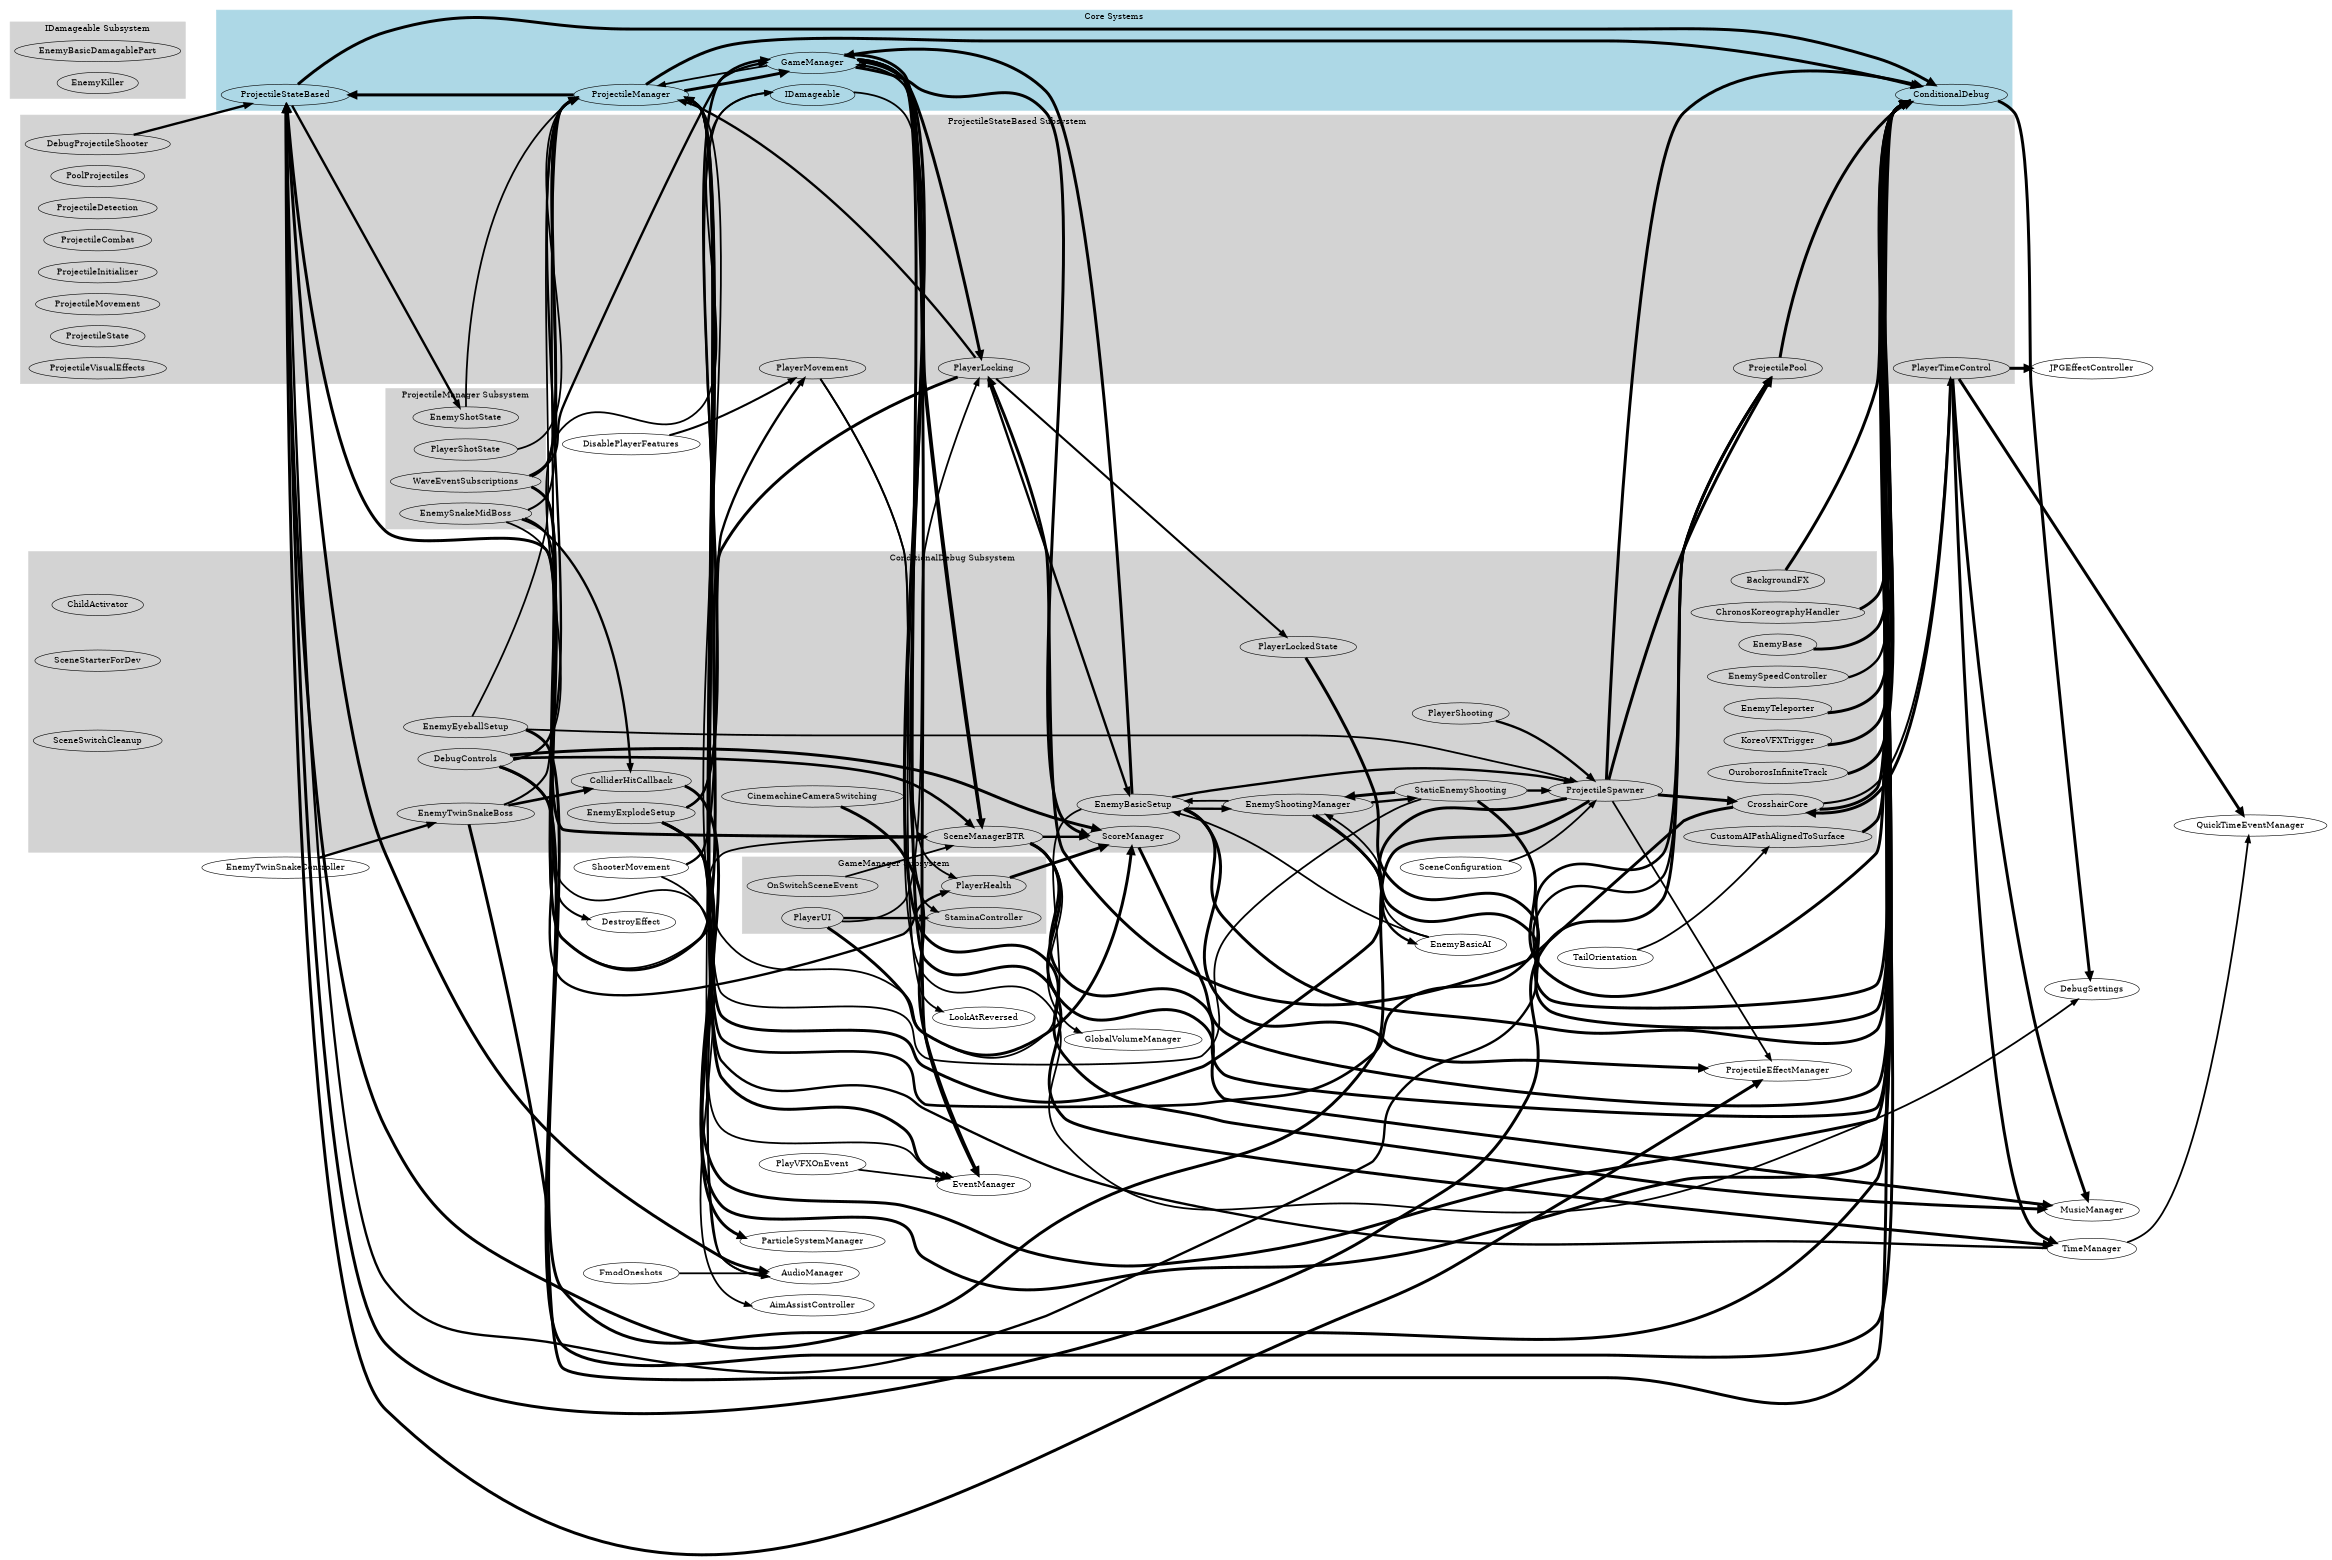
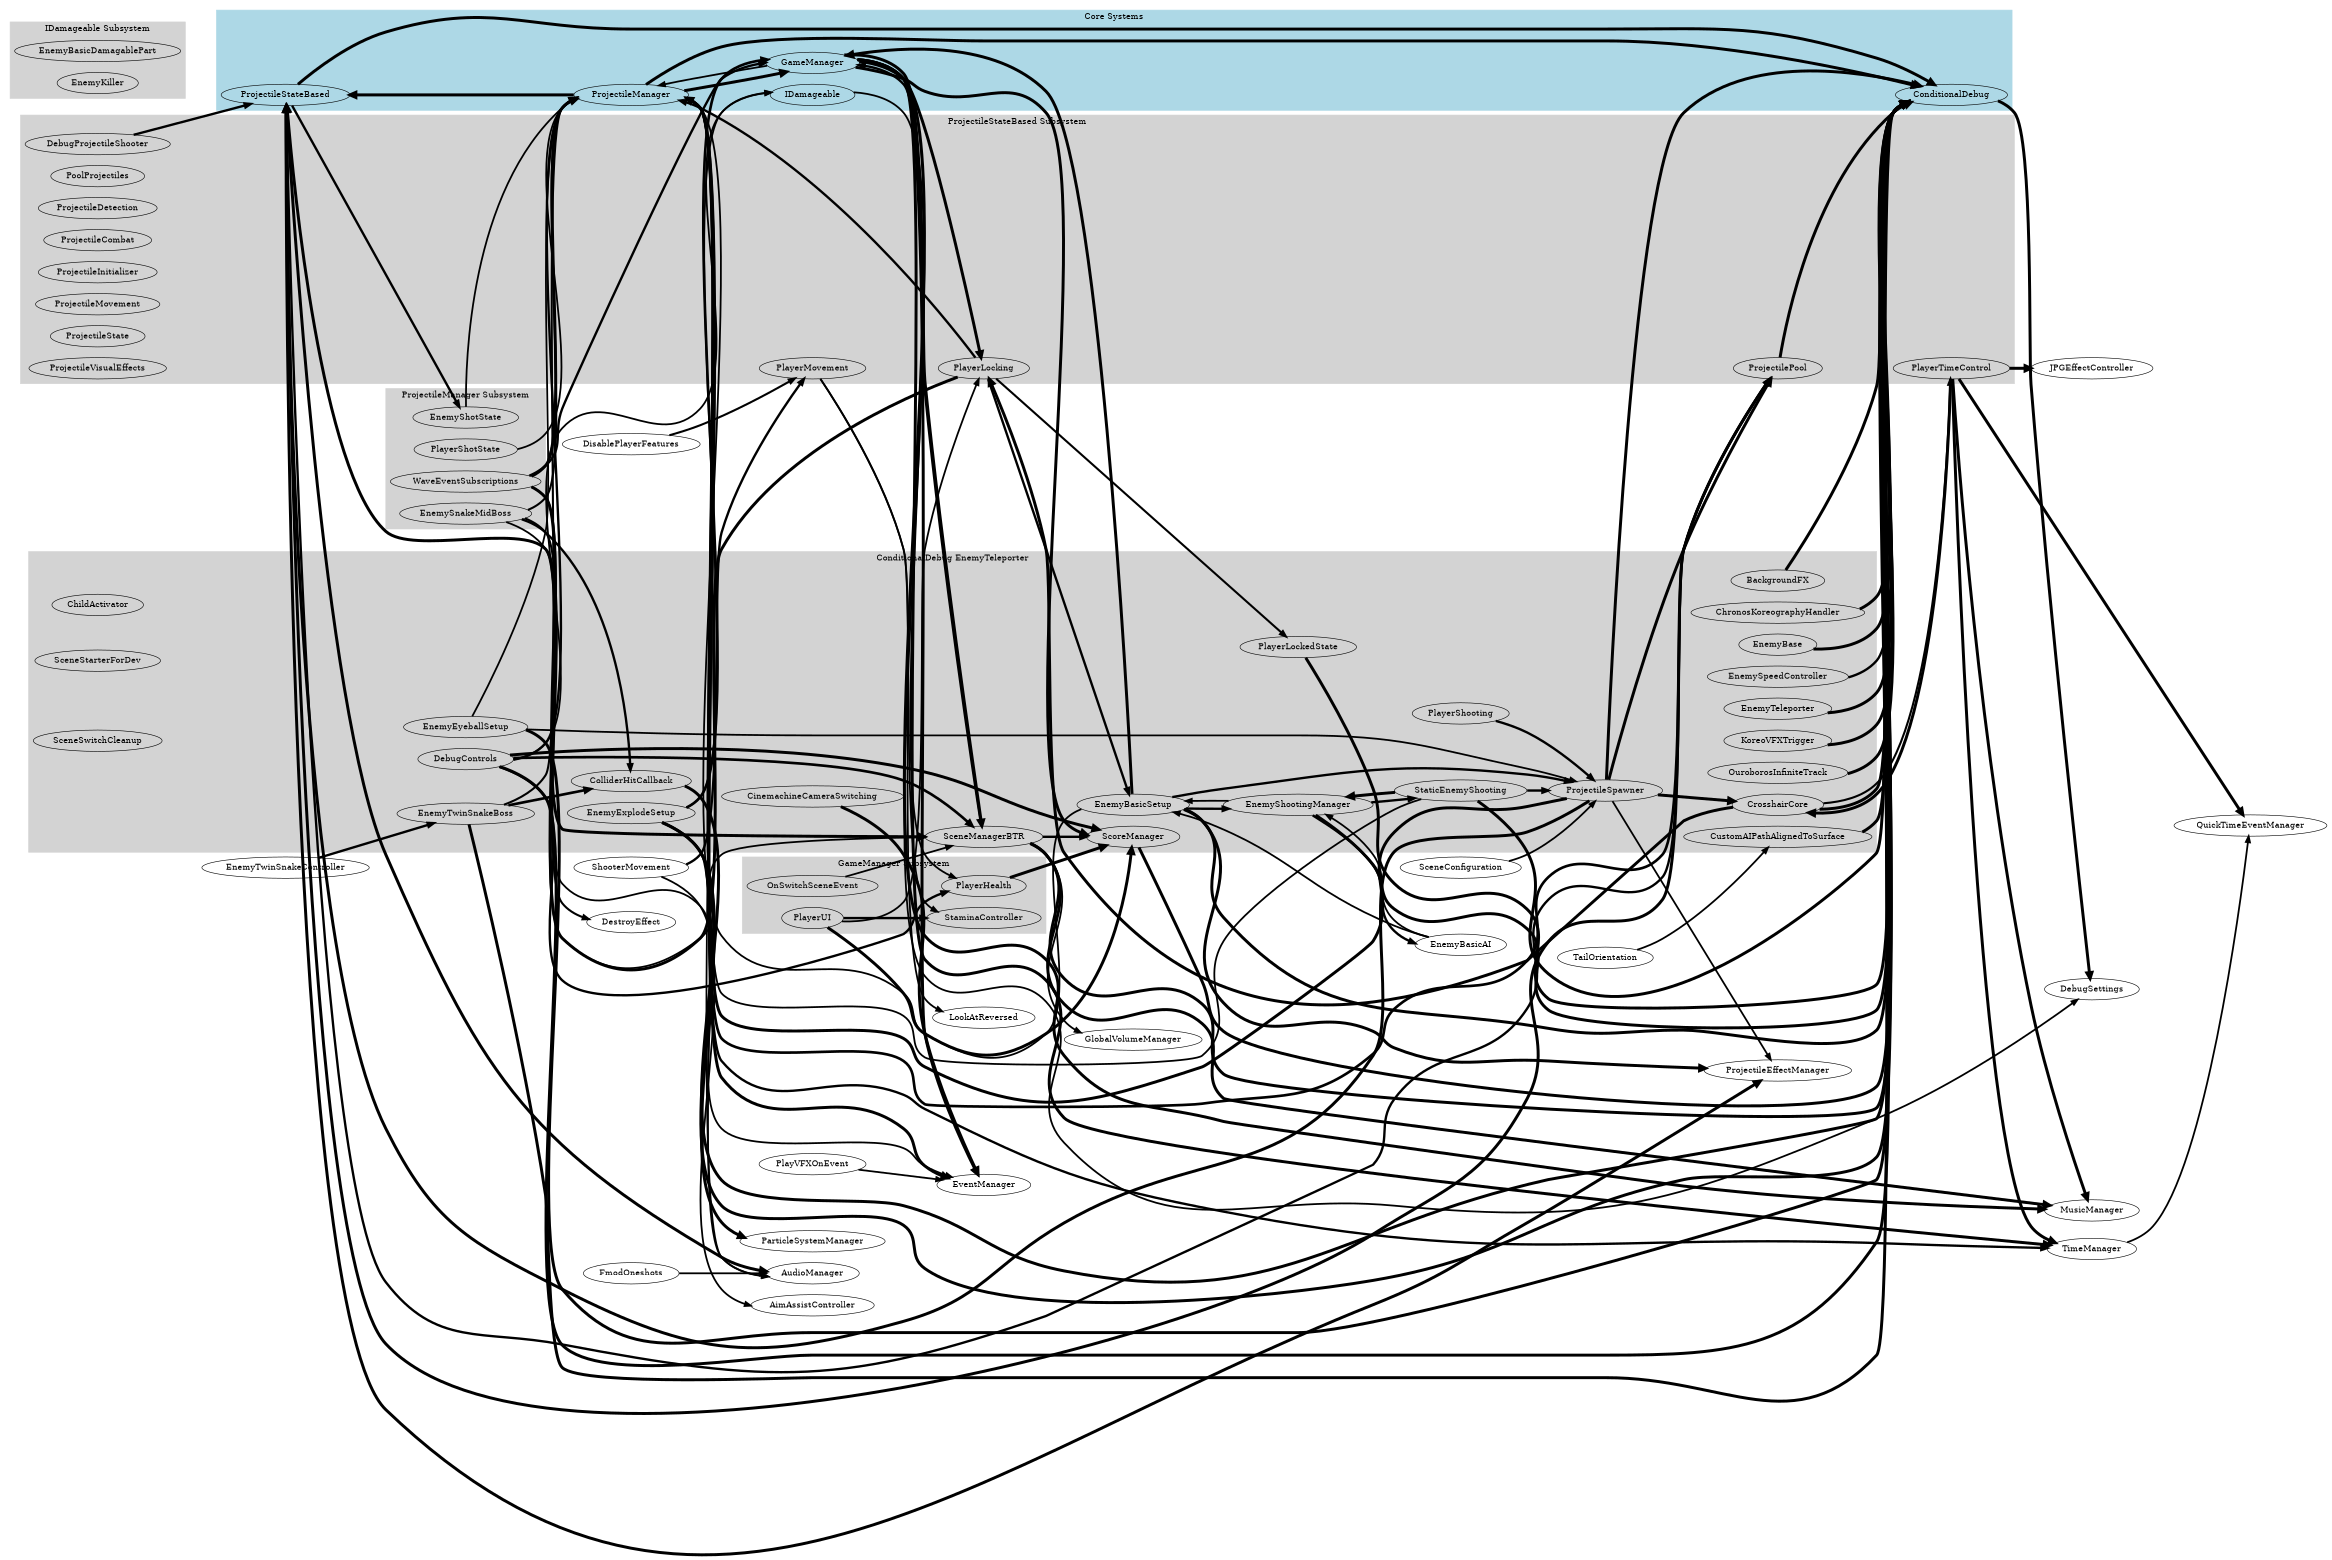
(953, 558) -> (953, 558)
(908, 1097) -> (903, 1095)
